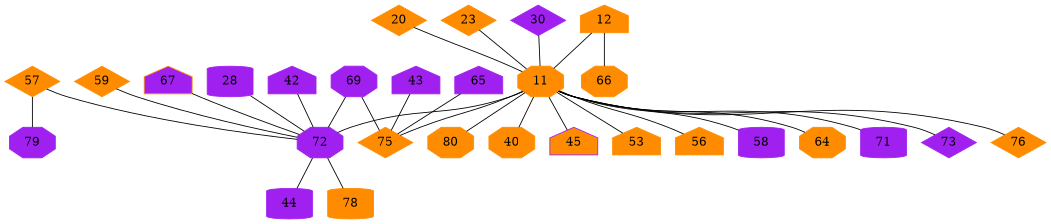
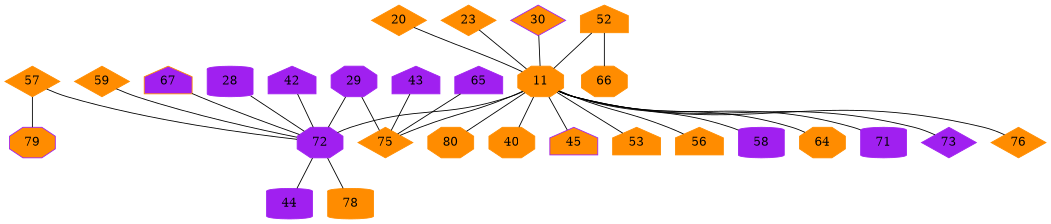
(538, 20) -> (538, 20)
(604, 20) -> (604, 20)
(354, 81) -> (354, 81)
(32, 143) -> (32, 143)
